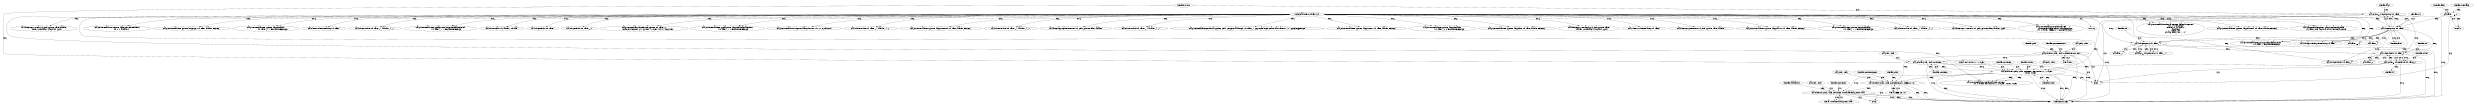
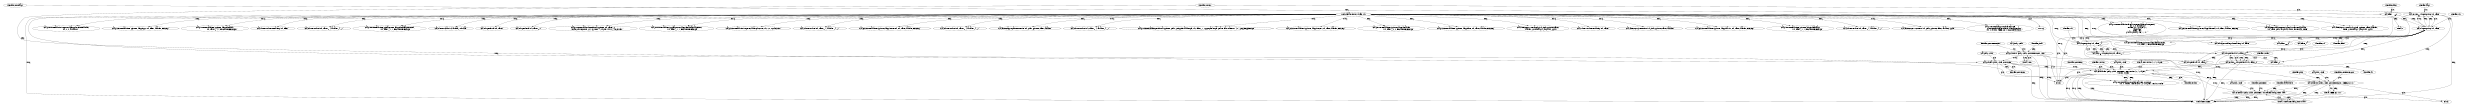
(2387, 10) -> (2427, 10)
(2453, 22) -> none
(2118, 53) -> none
(2340, 62) -> (2196, 62)
